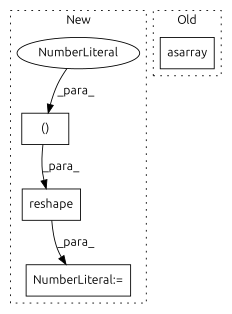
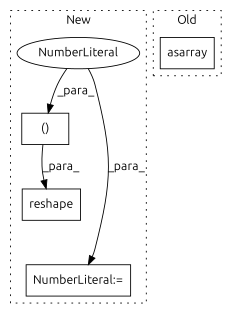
(55, 239) -> (108, 162)
